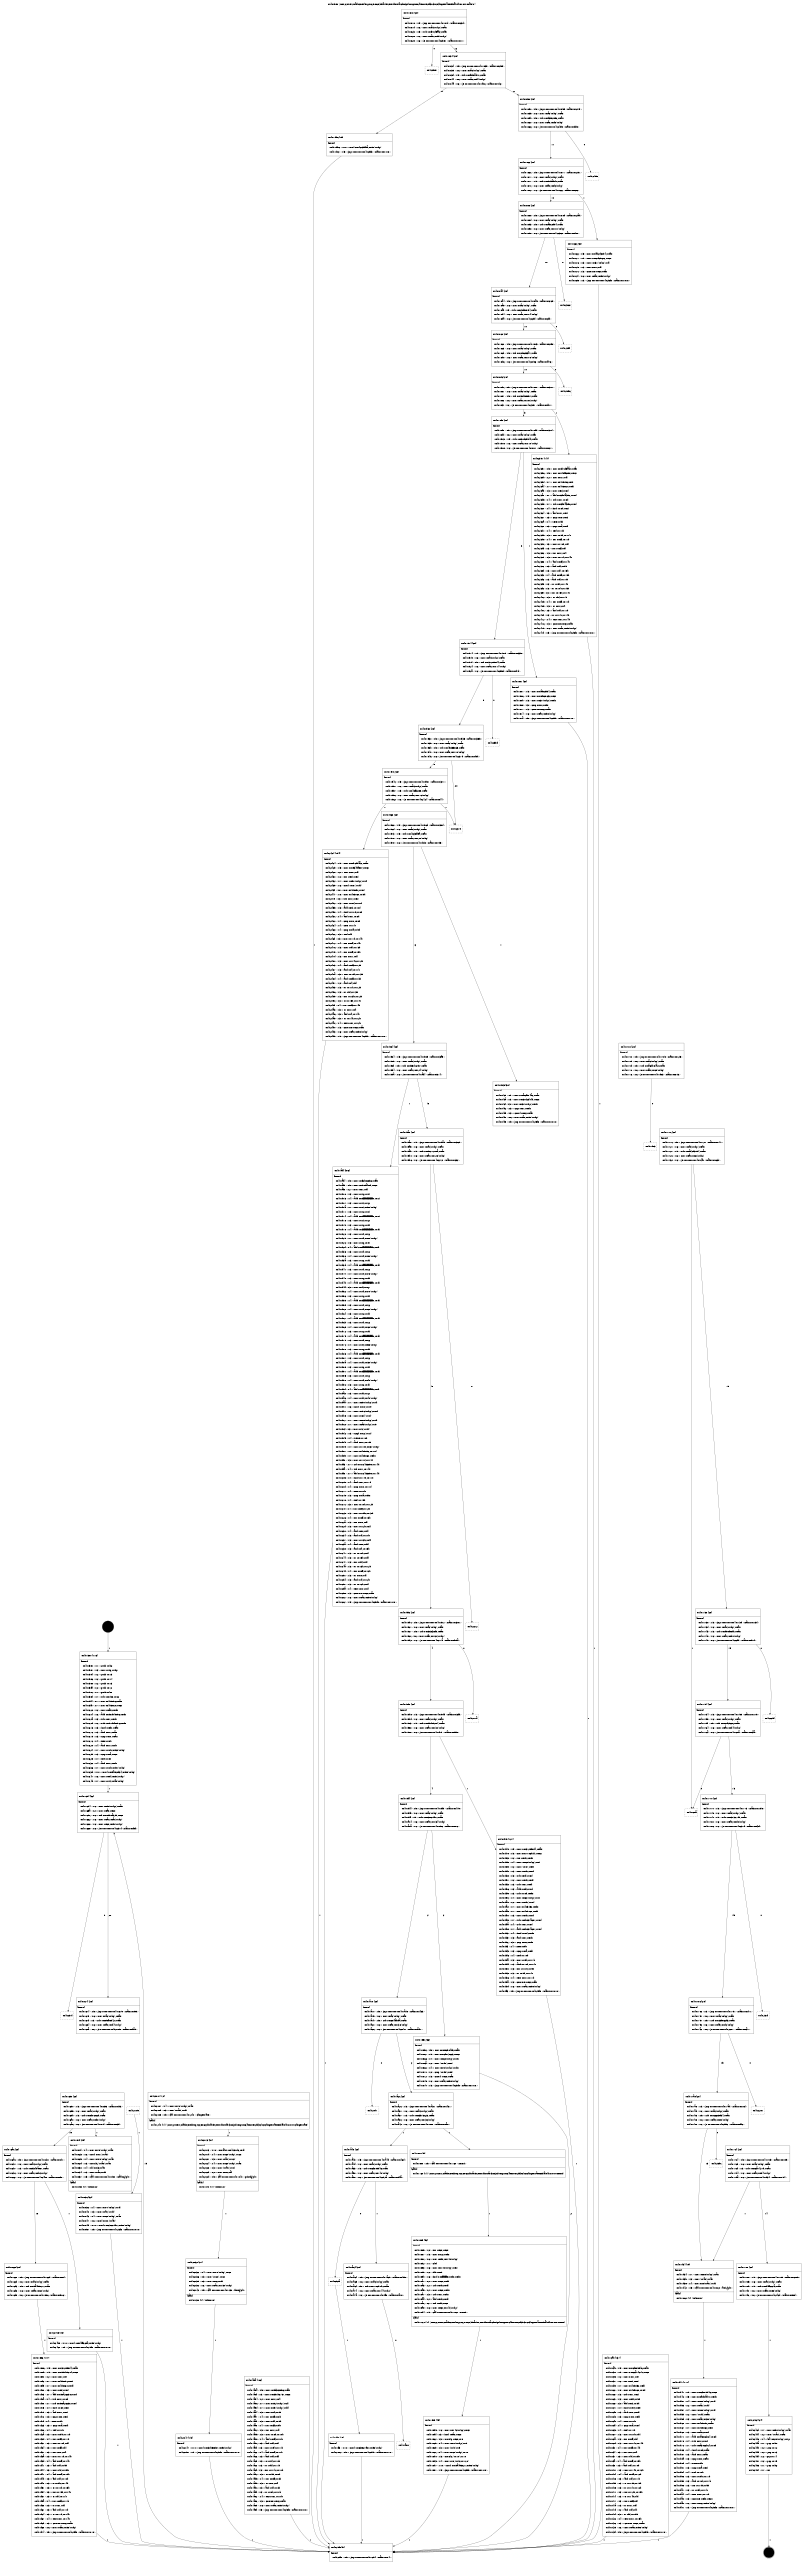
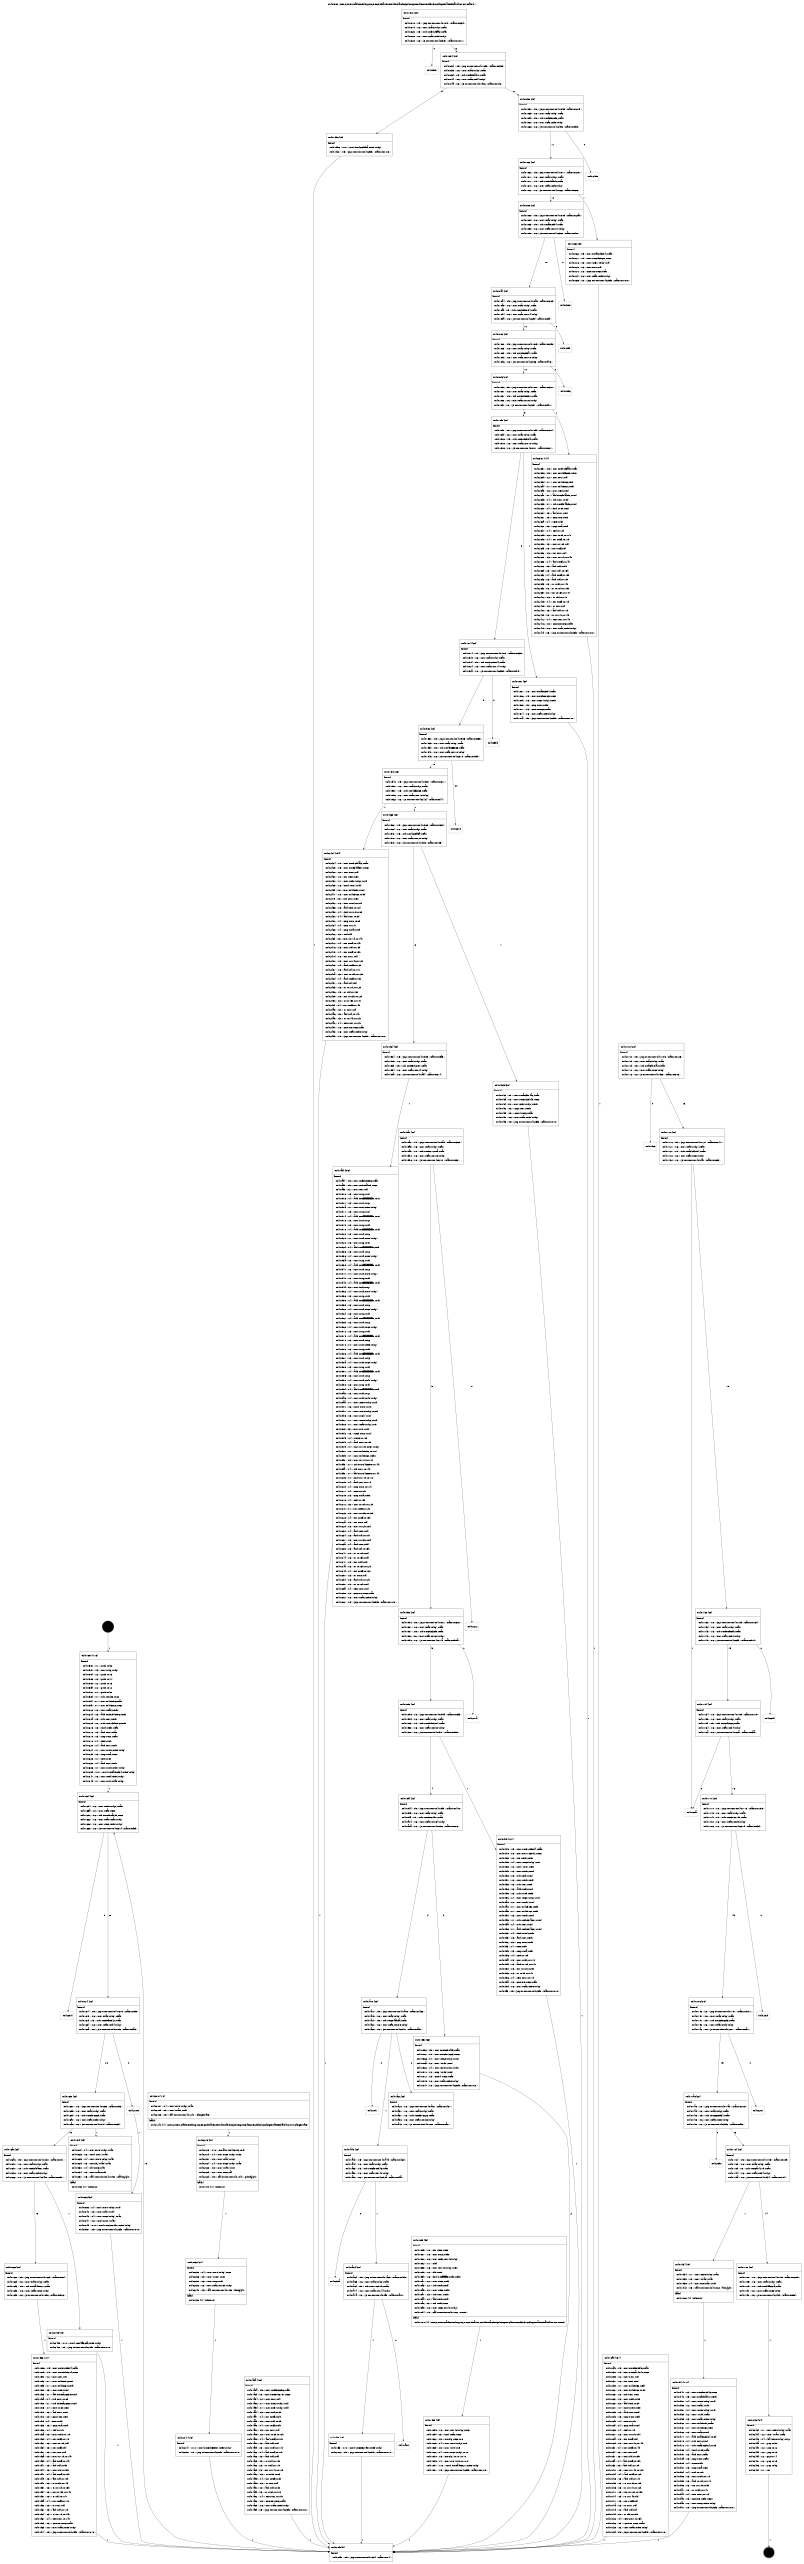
(449, 813) -> (414, 807)
(422, 1103) -> none
none -> (671, 1103)
(432, 1648) -> (432, 1648)
none -> (578, 1916)
none -> (100, 2062)
none -> (122, 2069)
(398, 2137) -> (385, 2089)
(488, 2164) -> none
(699, 2194) -> (736, 2137)
(347, 2359) -> (369, 2366)
